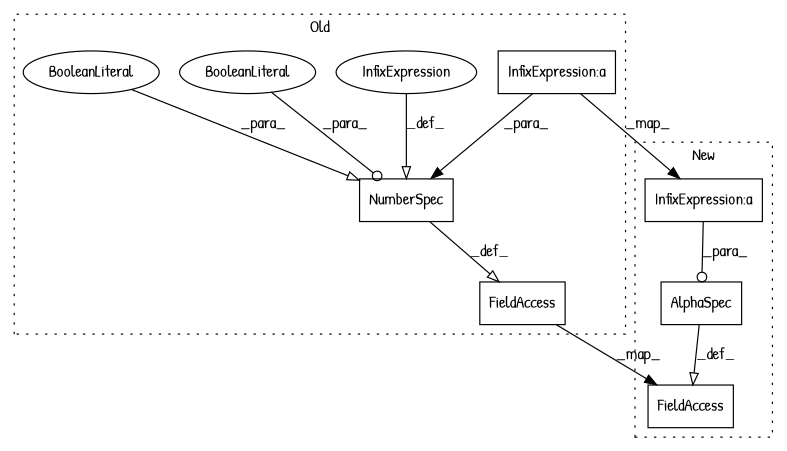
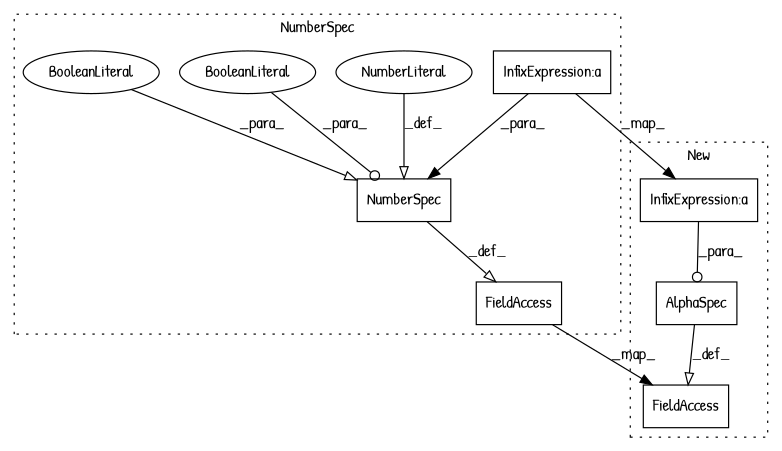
(320, 28) -> (318, 28)
(406, 72) -> (404, 72)
